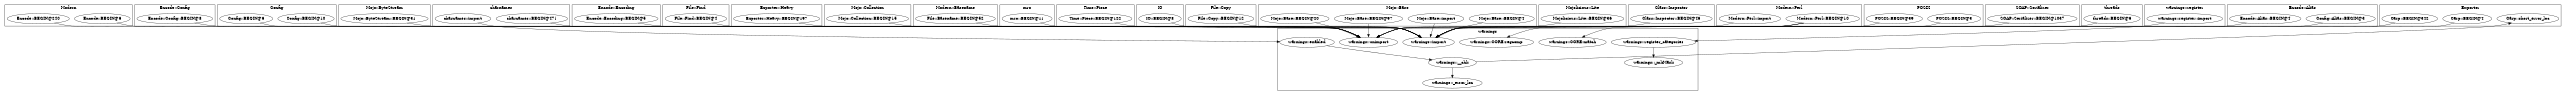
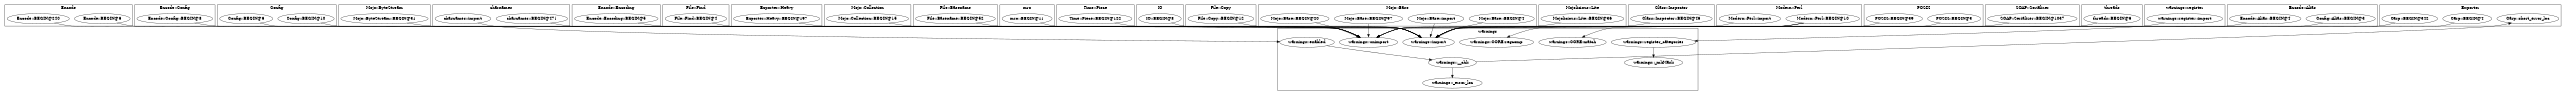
(69, 8) -> (69, 8)
(955, 8) -> (955, 8)
